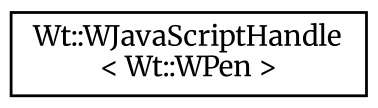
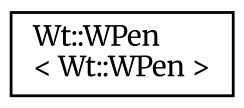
(189, 54) -> (122, 54)
